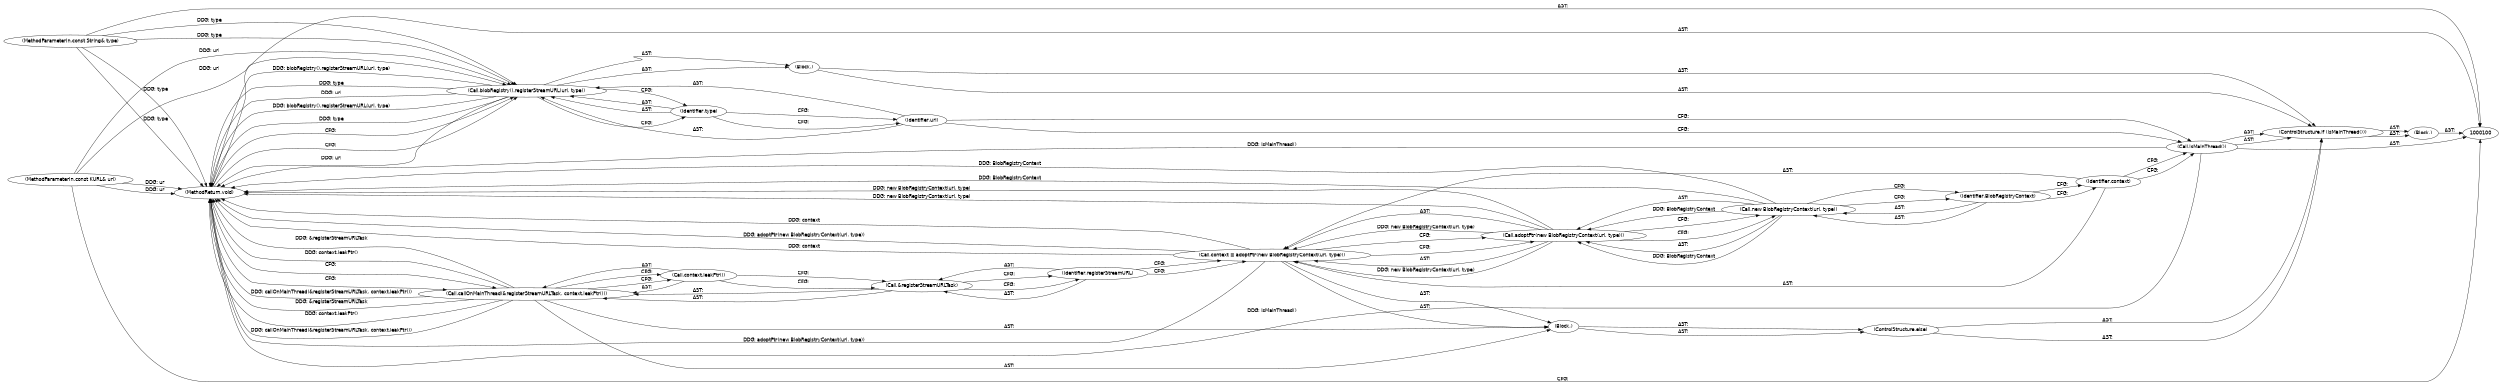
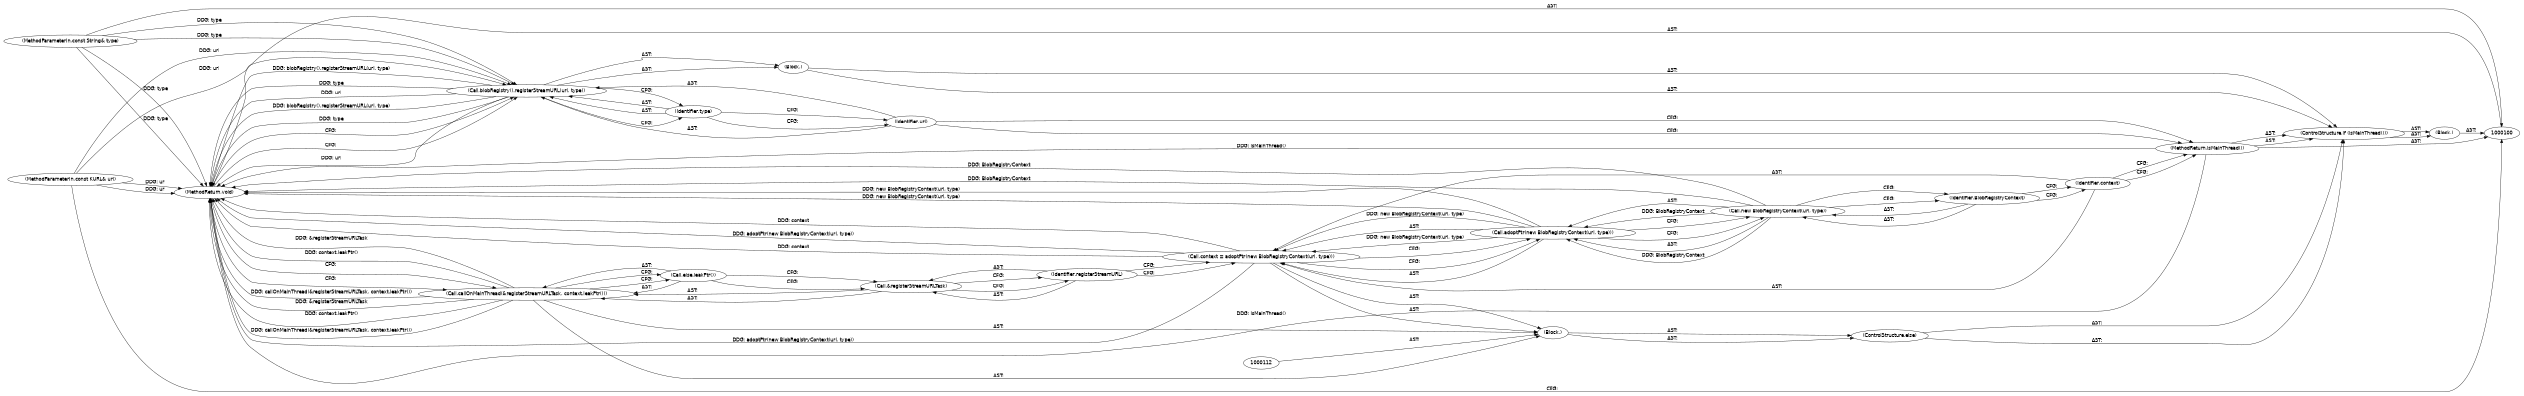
(1323, 33) -> (1337, 33)
(2202, 147) -> (2207, 149)
(699, 275) -> (693, 275)
none -> (1261, 363)
